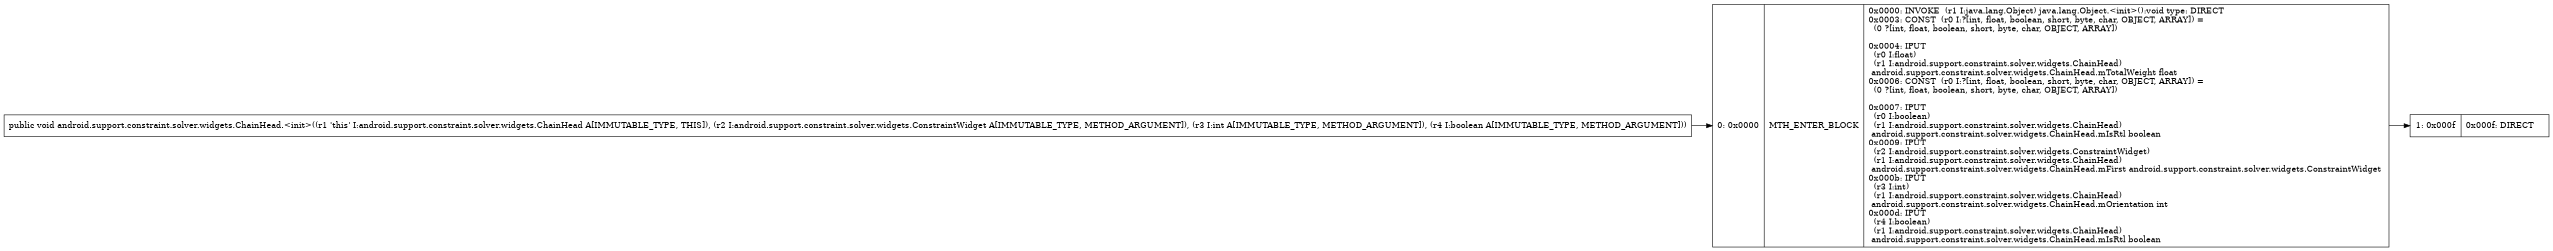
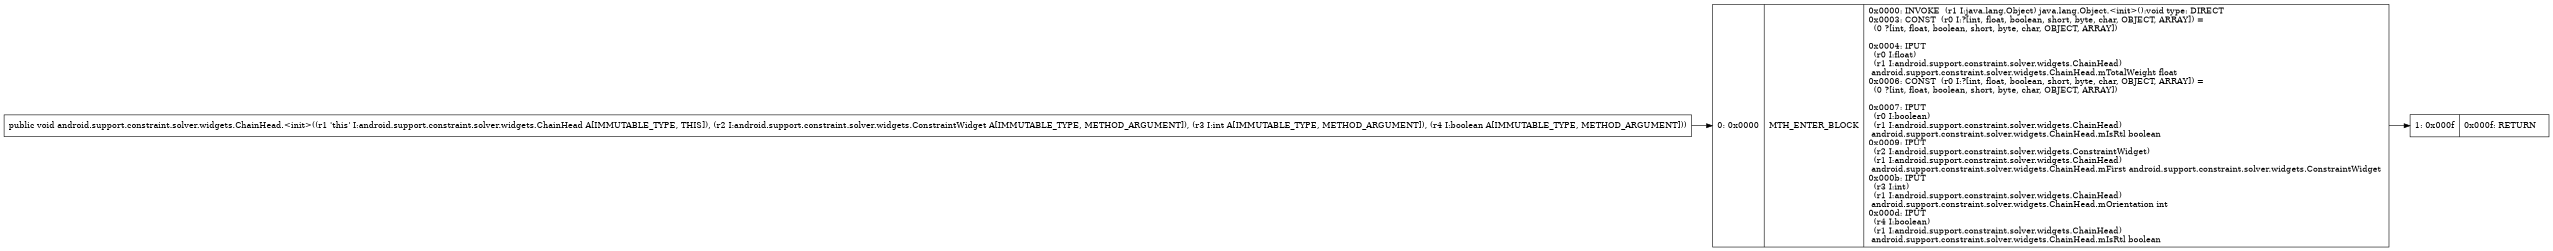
(2504, 125) -> (2504, 125)
